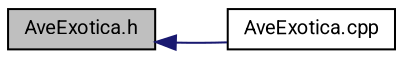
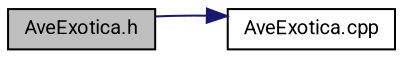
(201, 43) -> (181, 16)
